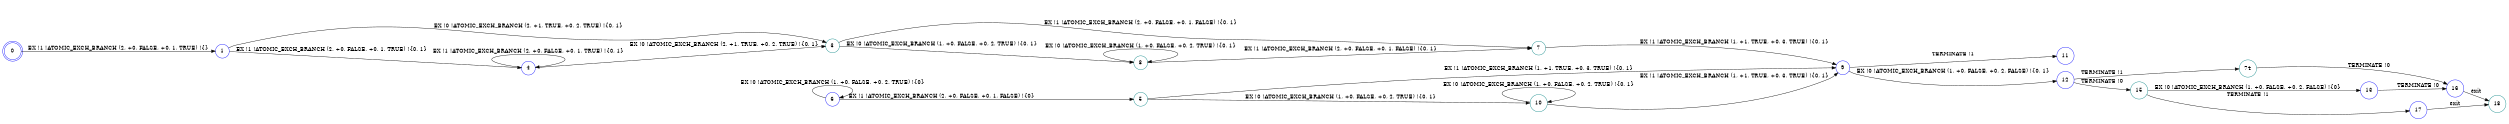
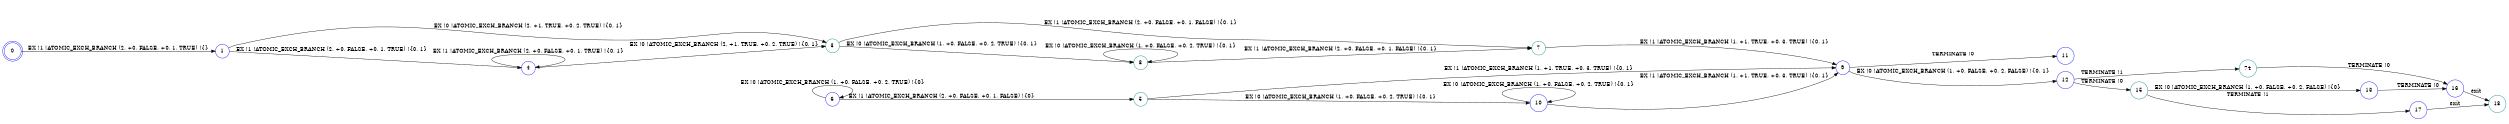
(1953, 54) -> (1953, 54)
(1539, 103) -> (1539, 103)
